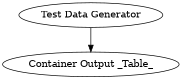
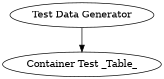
(91, 64) -> (82, 64)
